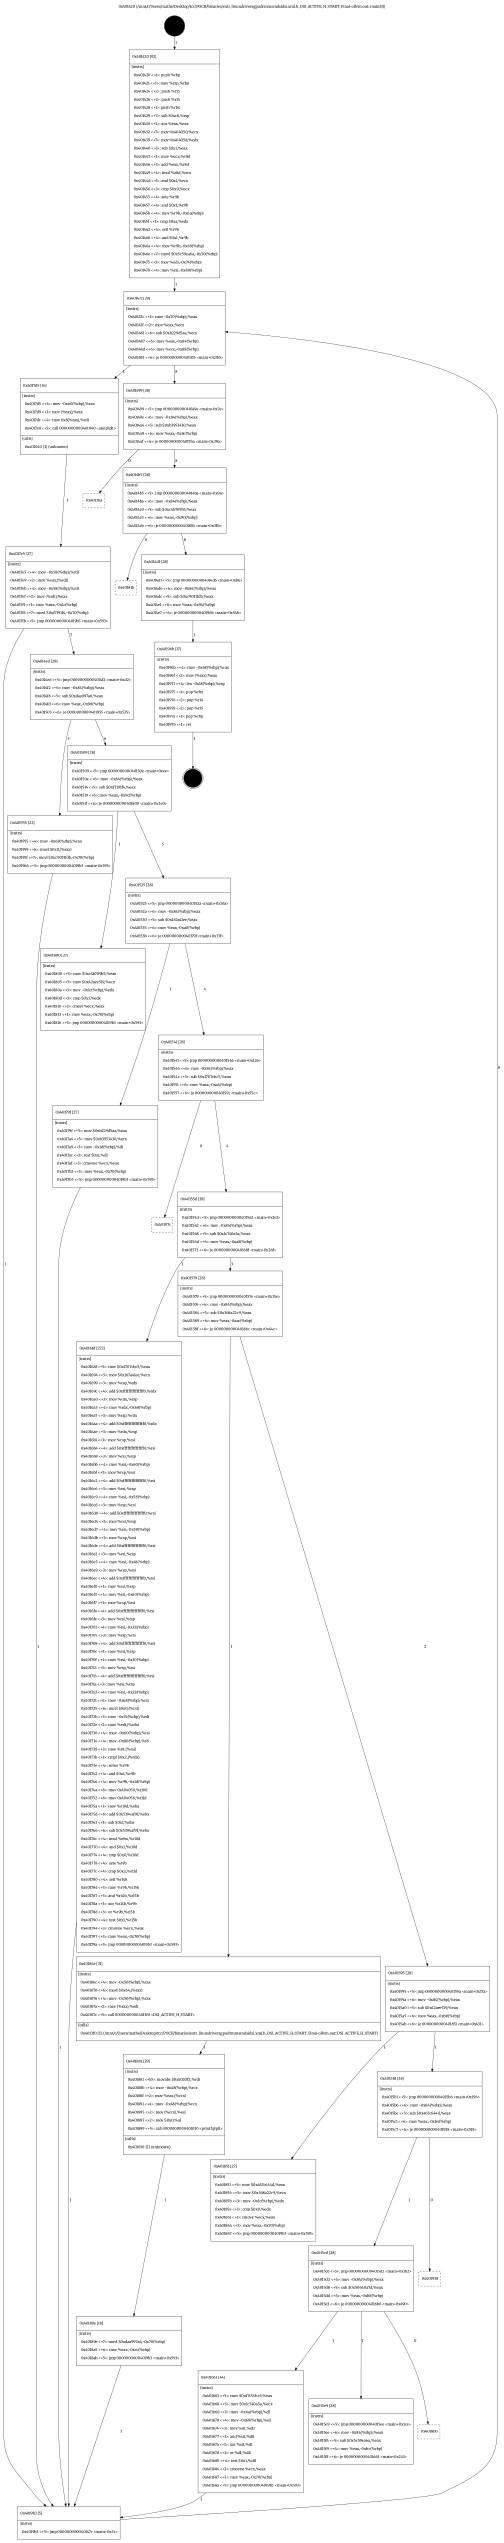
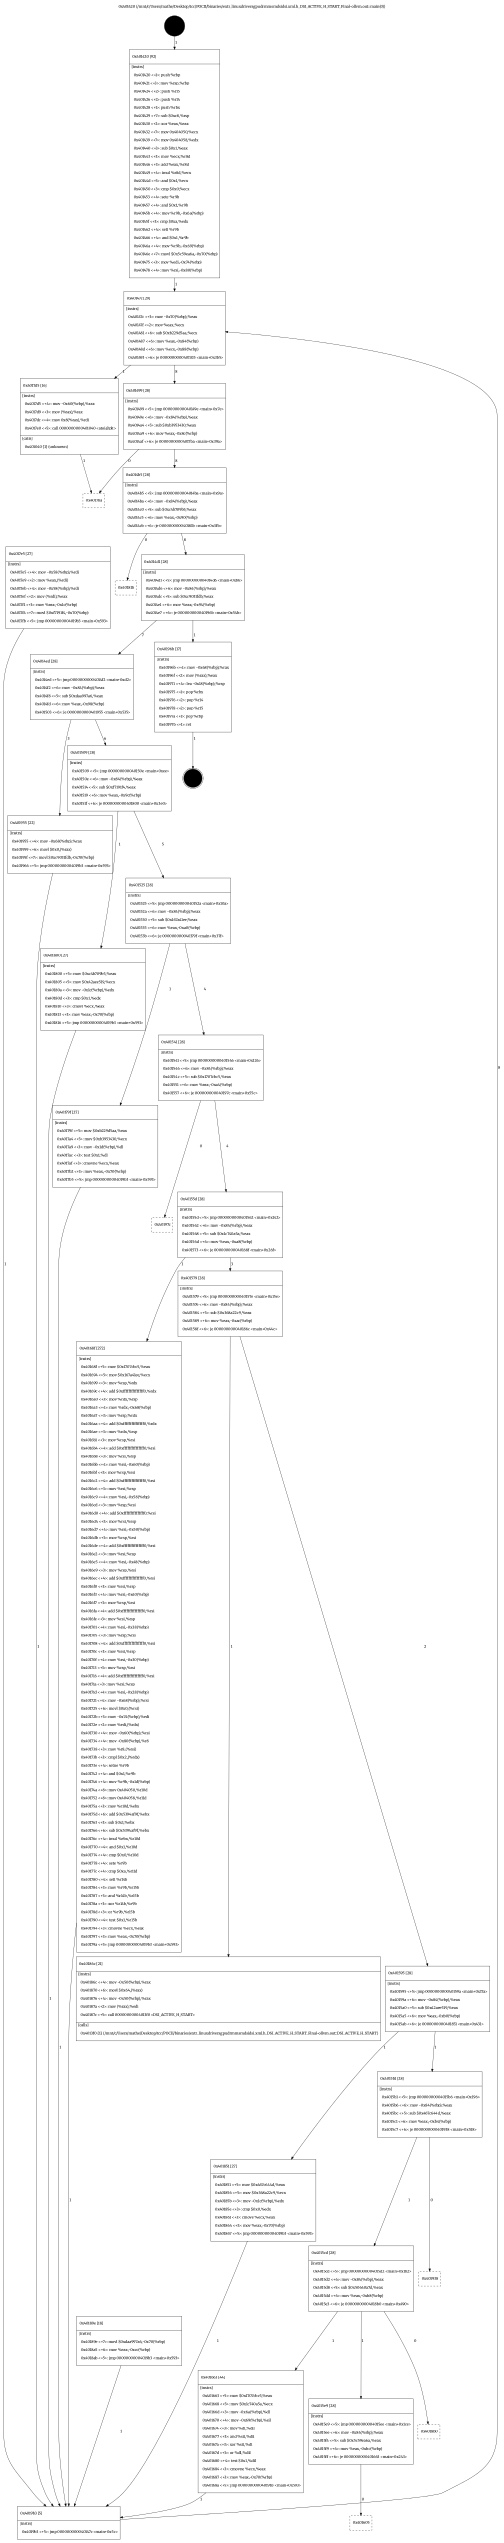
(64, 499) -> (86, 472)
(71, 640) -> (138, 636)
none -> (49, 1766)
(174, 2104) -> none
none -> (188, 2379)
none -> (361, 2523)
